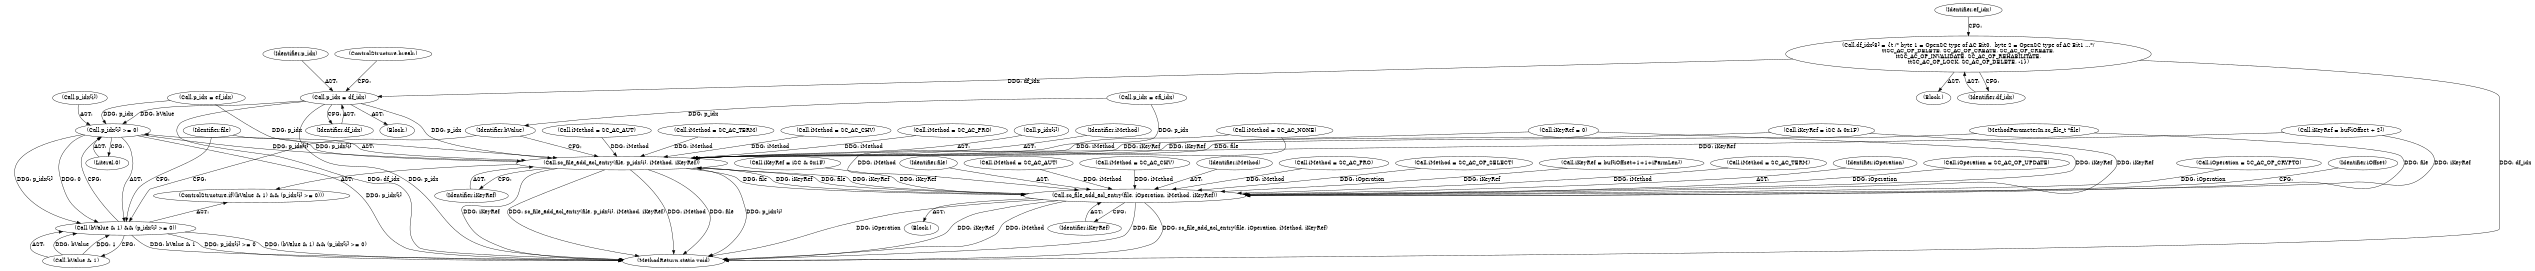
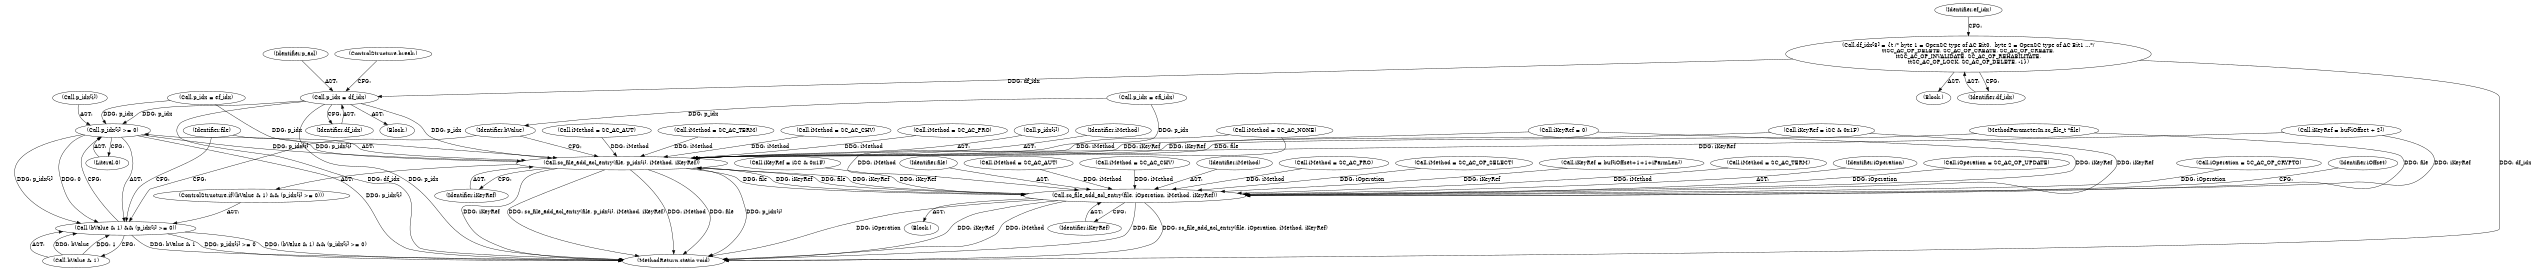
(296, 54) -> (296, 54)
(157, 114) -> (157, 114)
(187, 213) -> (210, 216)
